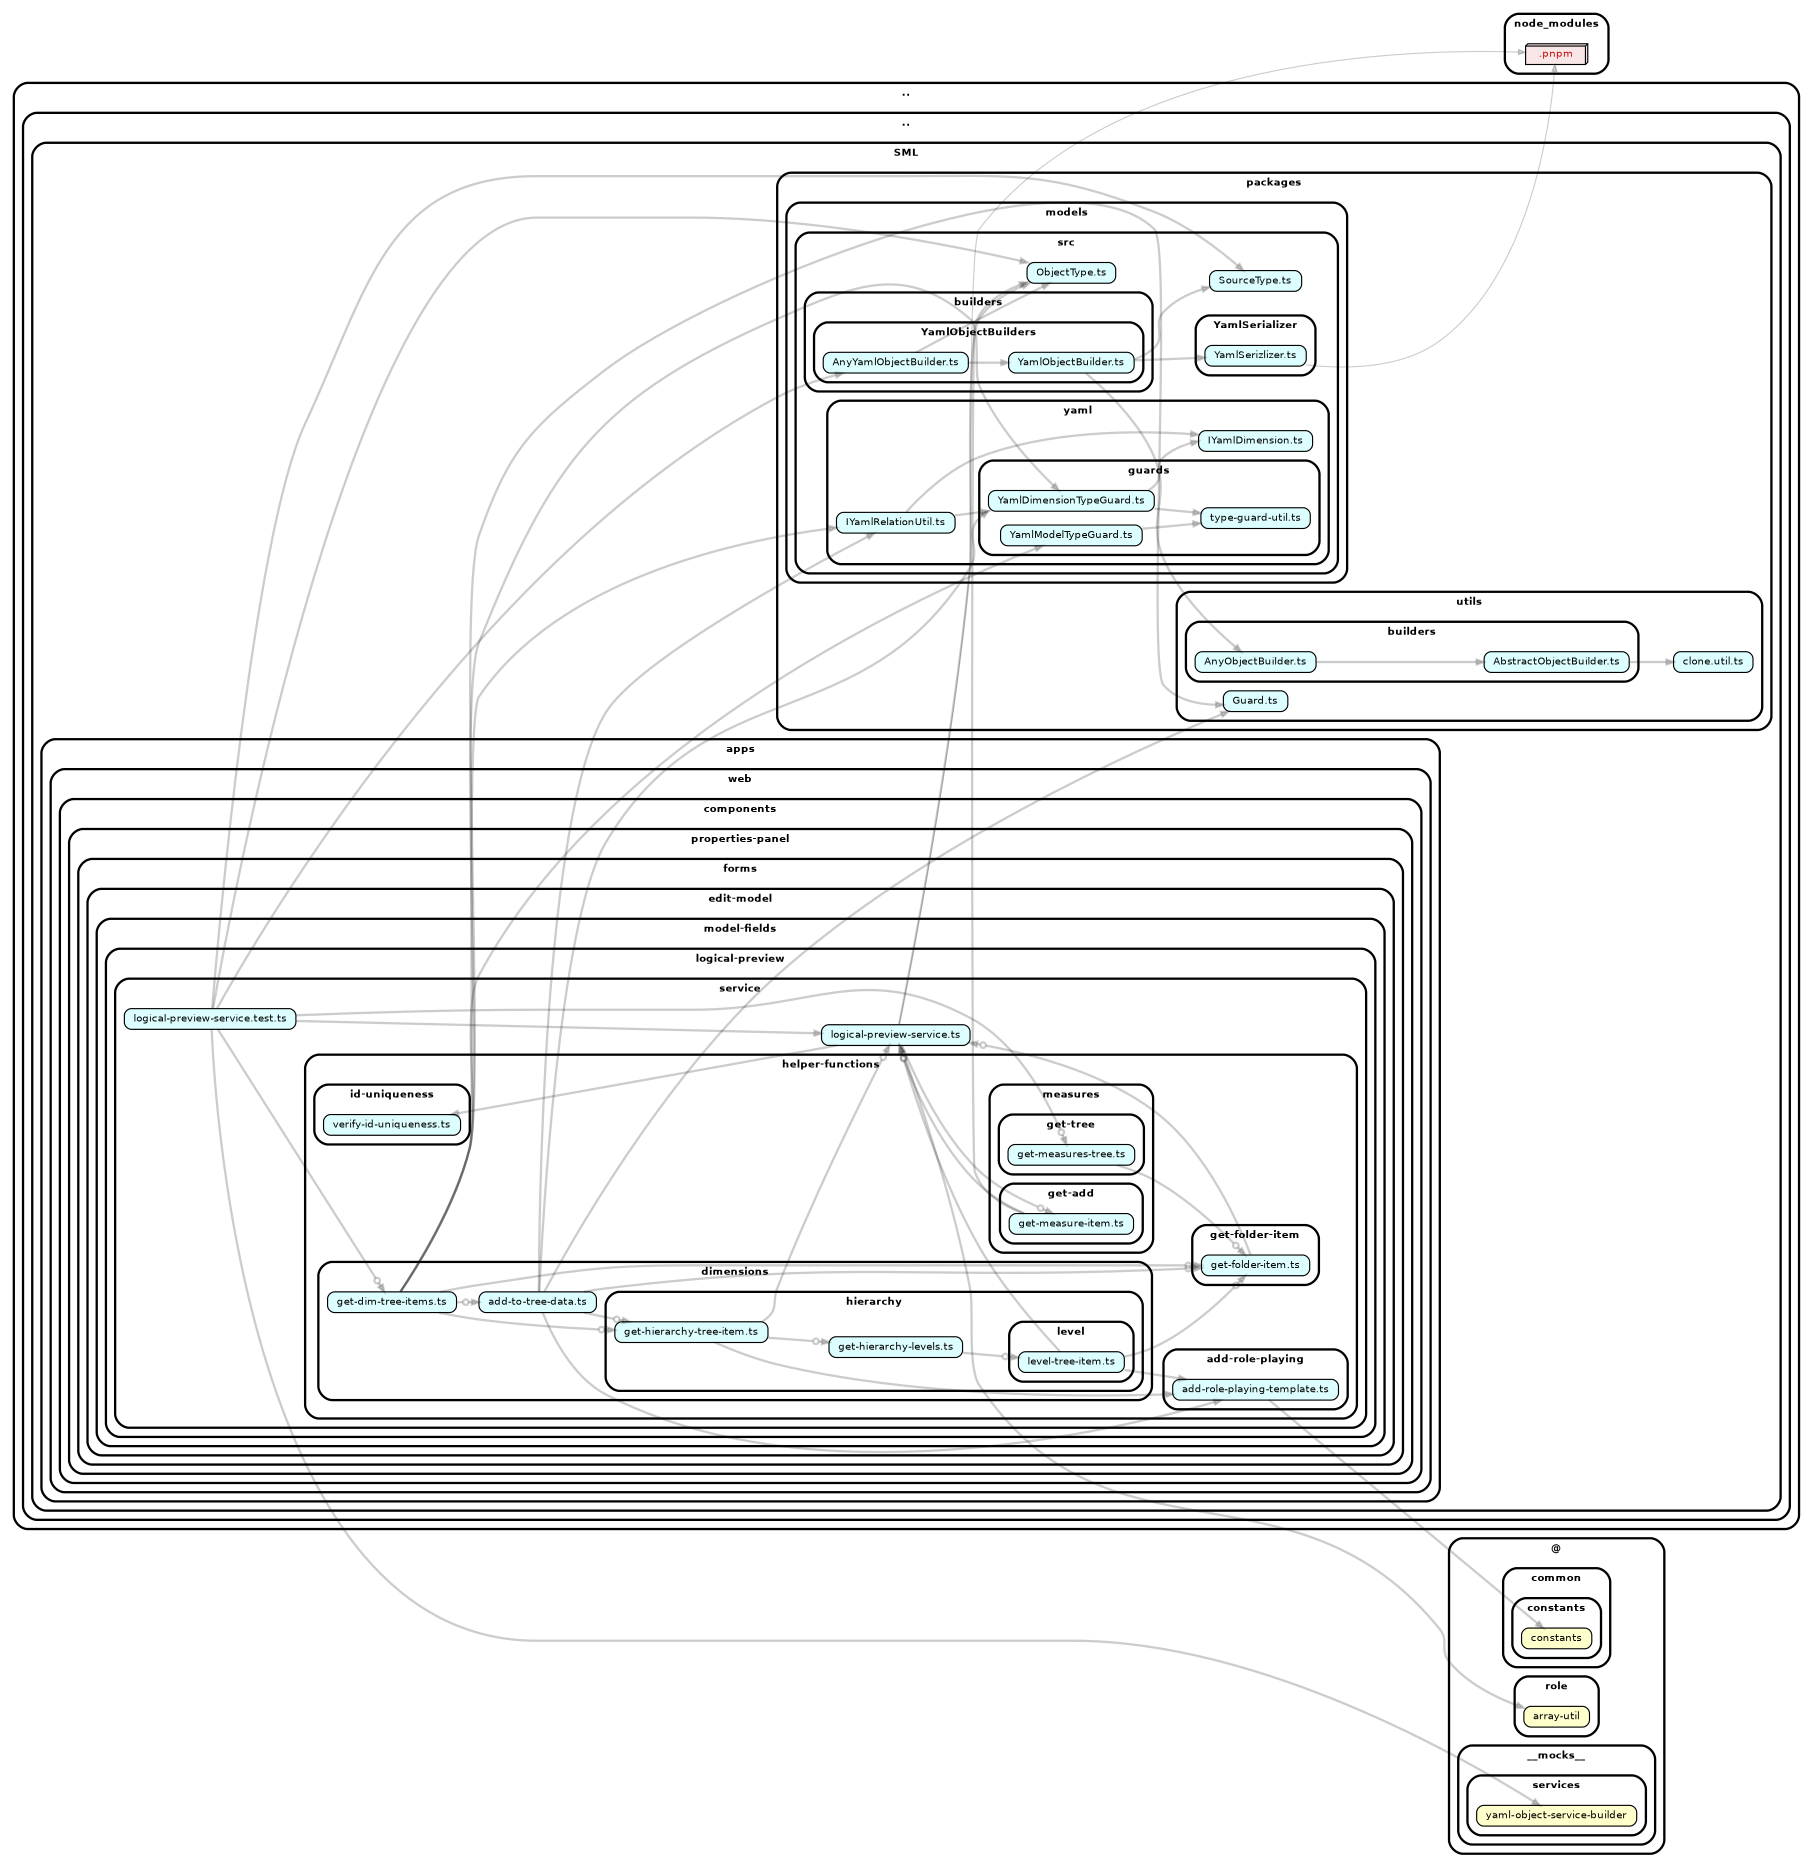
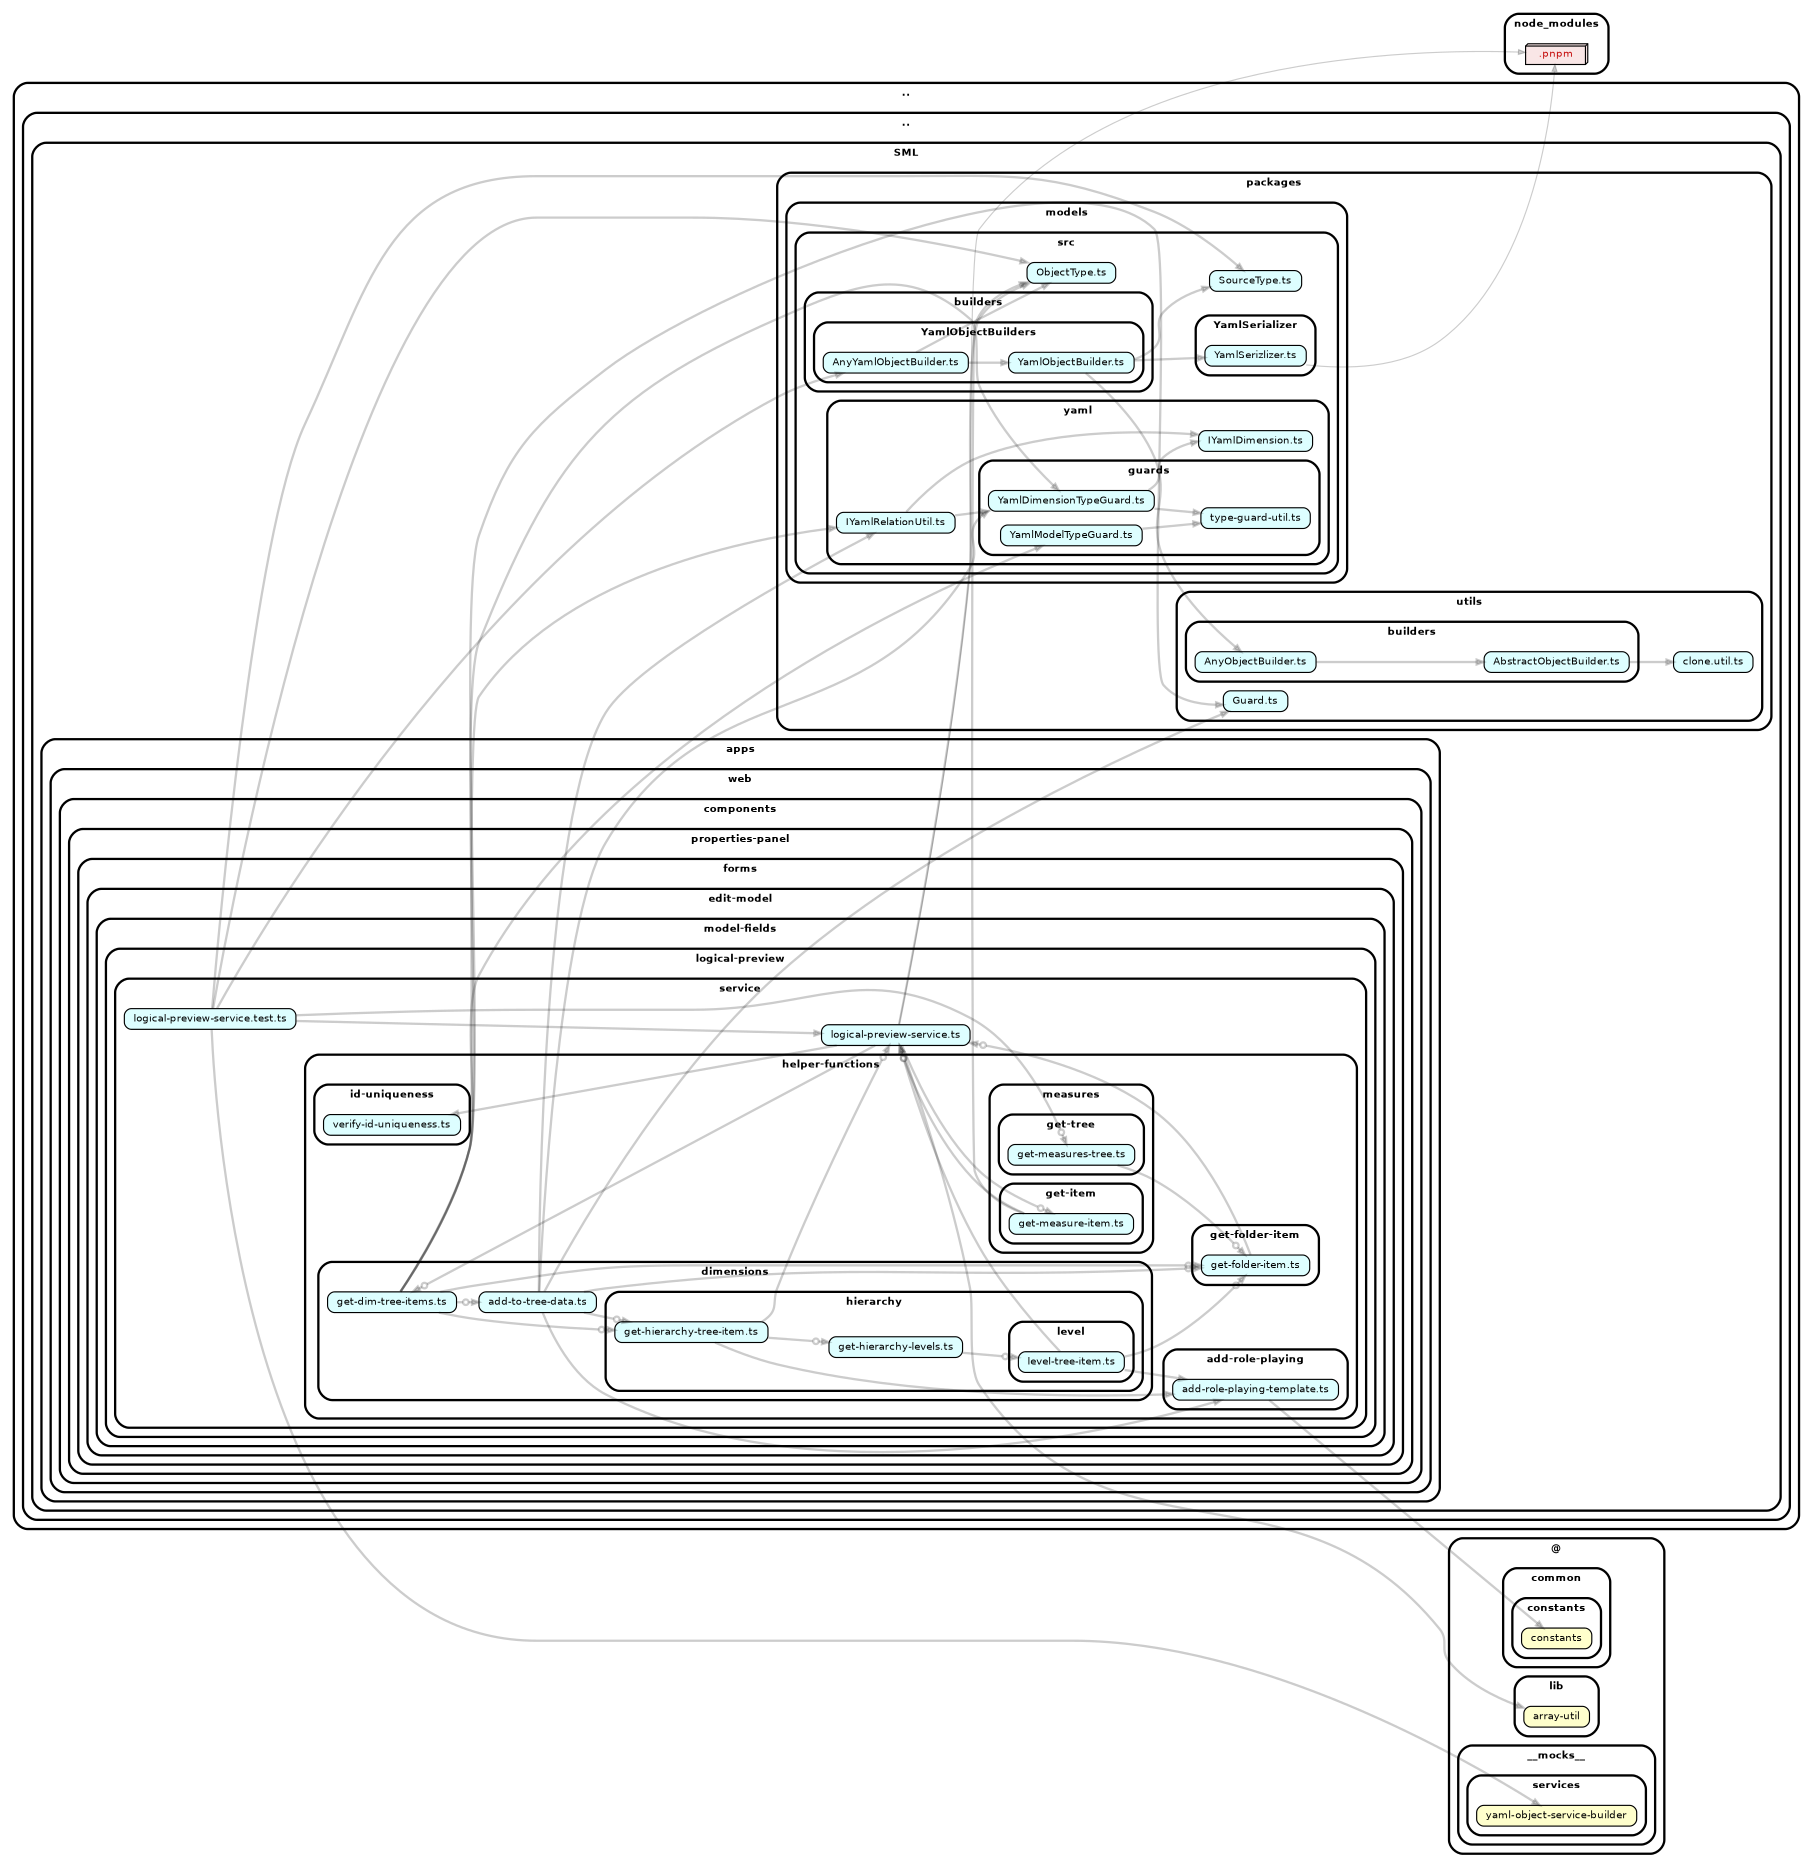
(297, 1154) -> (651, 1165)
(1071, 1194) -> (1071, 1194)
(1557, 1687) -> (1557, 1687)
